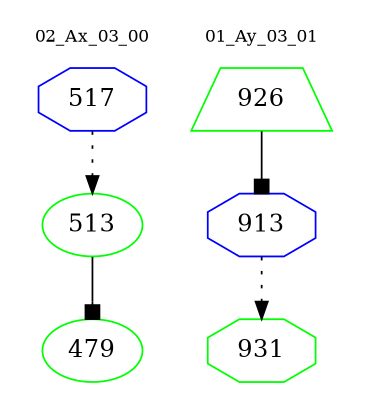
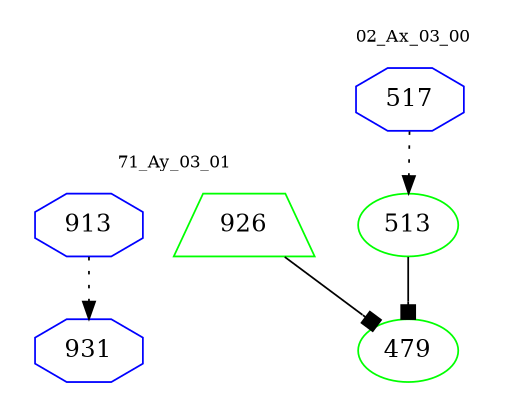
(262, 38) -> (174, 163)
(262, 154) -> (316, 280)
(262, 351) -> (89, 351)
